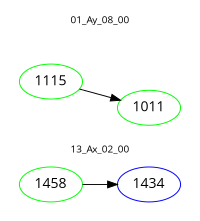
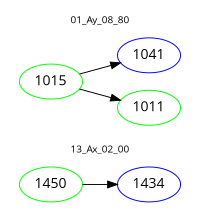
(100, 21) -> (100, 21)
none -> (149, 55)
(51, 82) -> (51, 82)
(51, 184) -> (51, 184)
